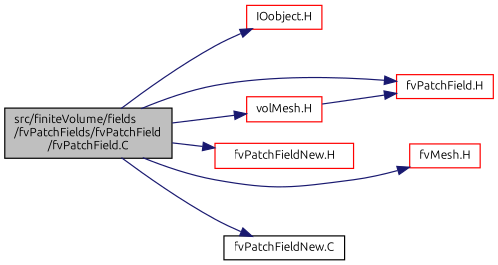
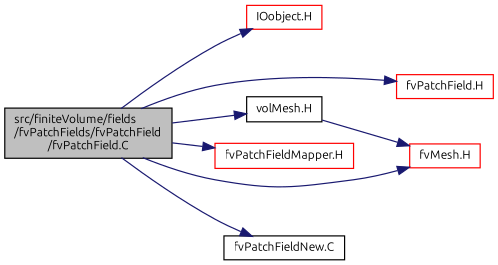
(353, 100) -> (360, 131)
(284, 109) -> (284, 109)
(284, 156) -> (284, 156)
